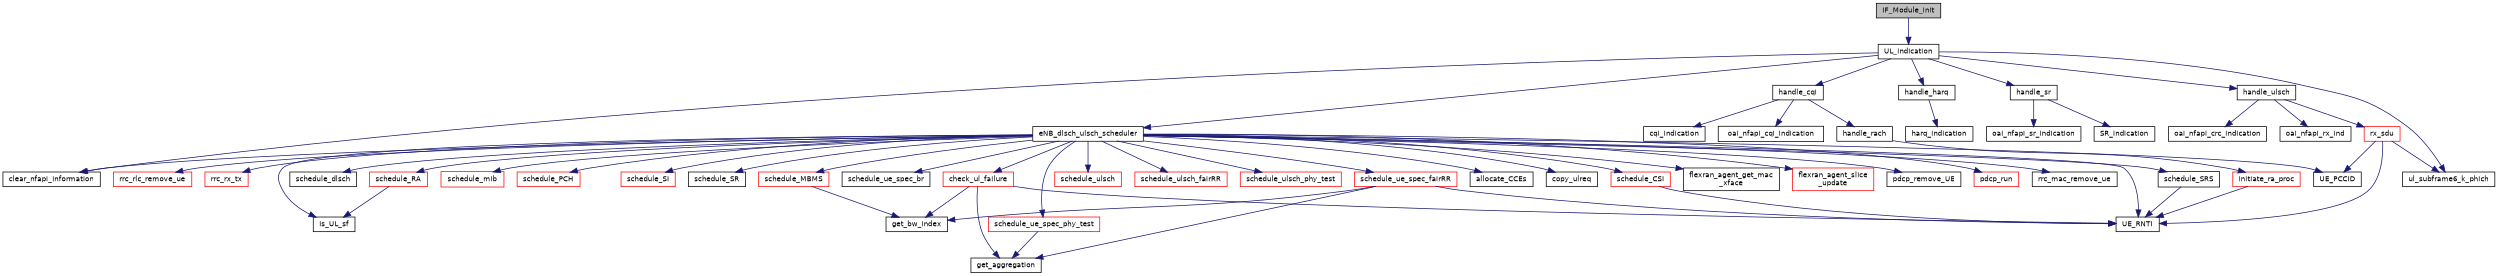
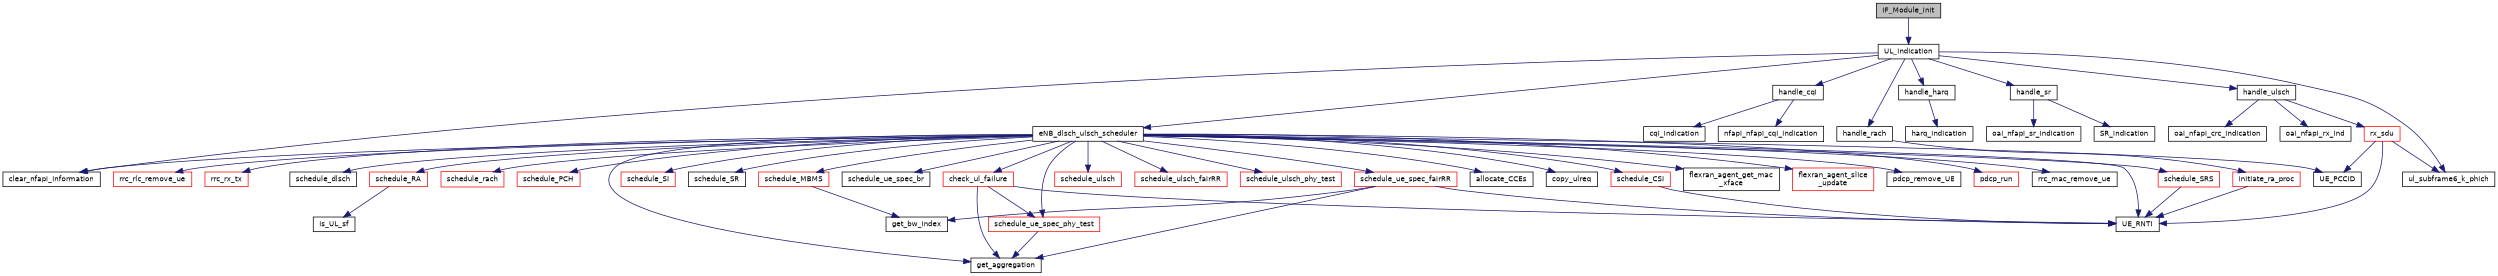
(1828, 111) -> (1888, 89)
(1771, 134) -> (1771, 134)
(626, 141) -> (612, 188)
(472, 179) -> (472, 179)
(2189, 179) -> (2189, 179)
(951, 200) -> (1008, 200)
